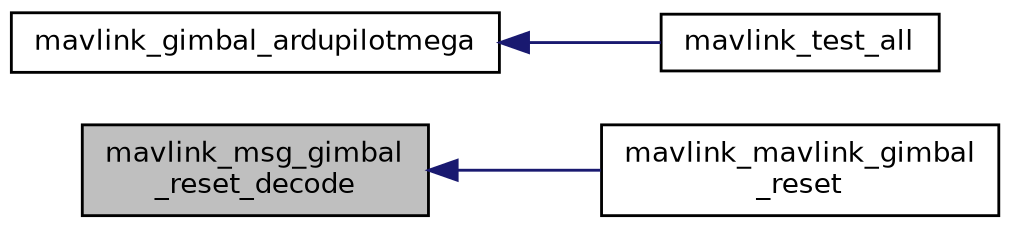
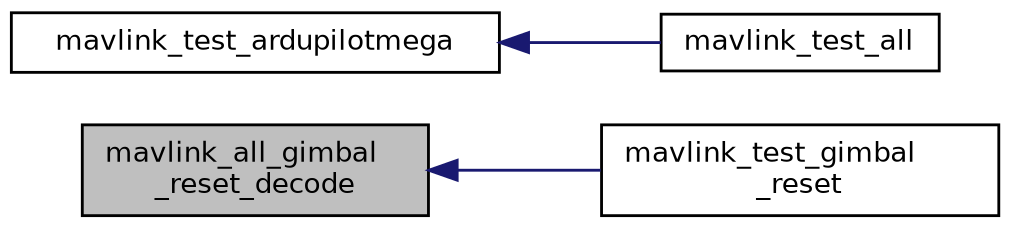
(255, 43) -> (255, 43)
(255, 170) -> (255, 170)
(800, 170) -> (800, 170)
